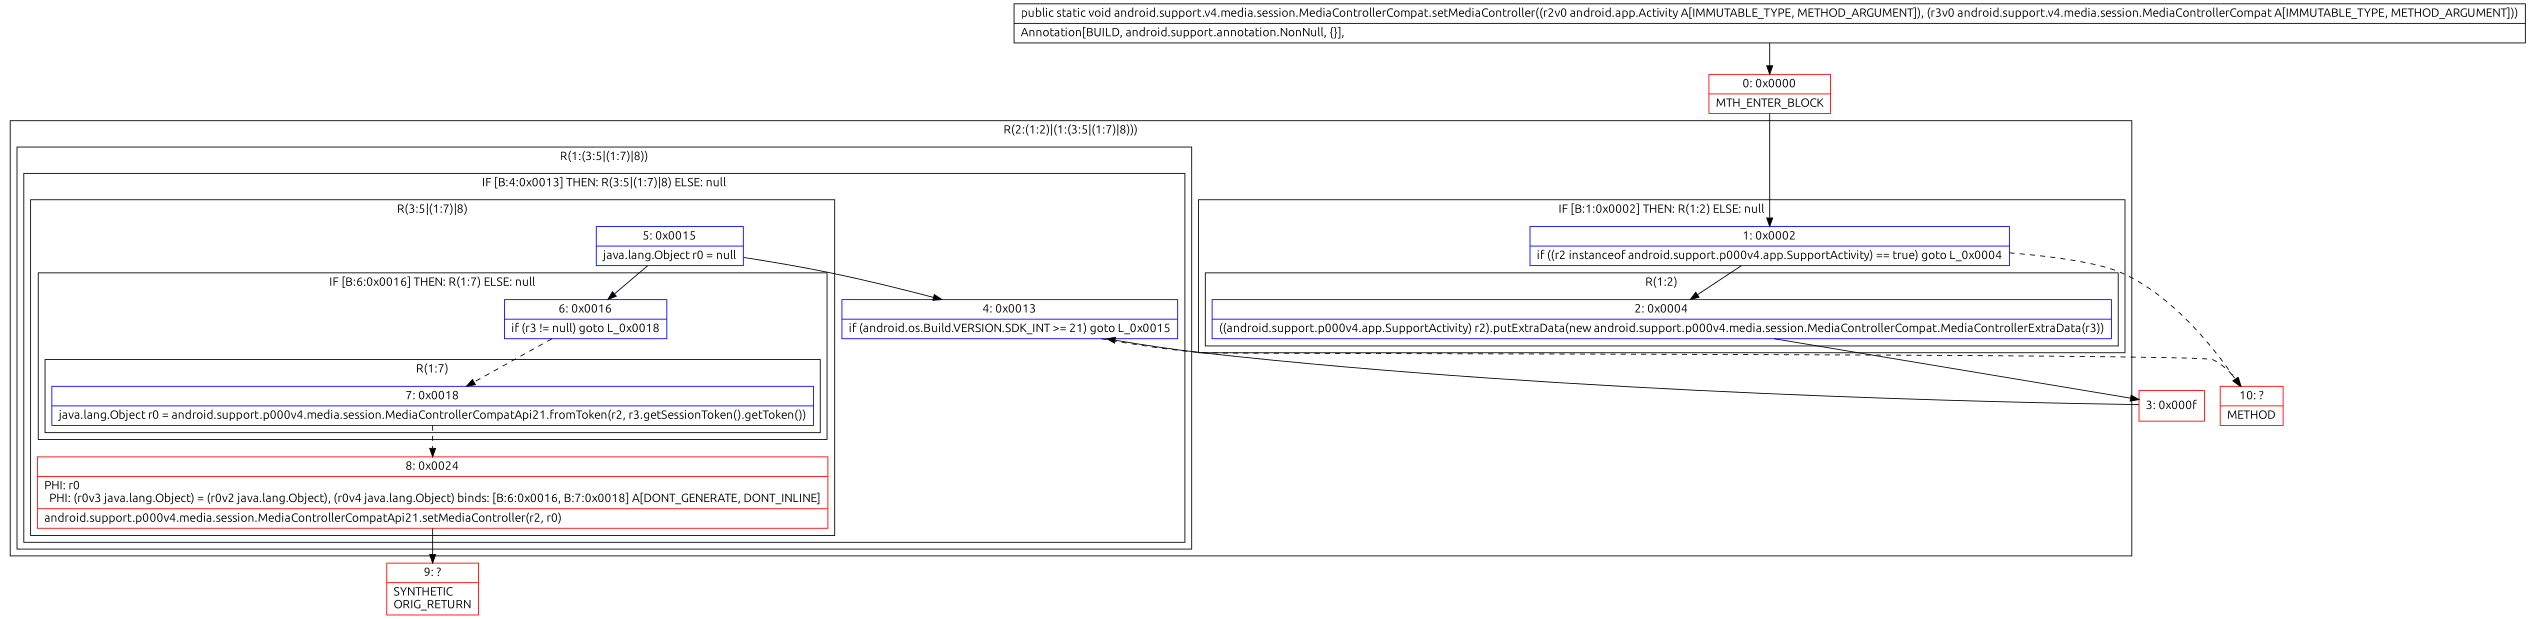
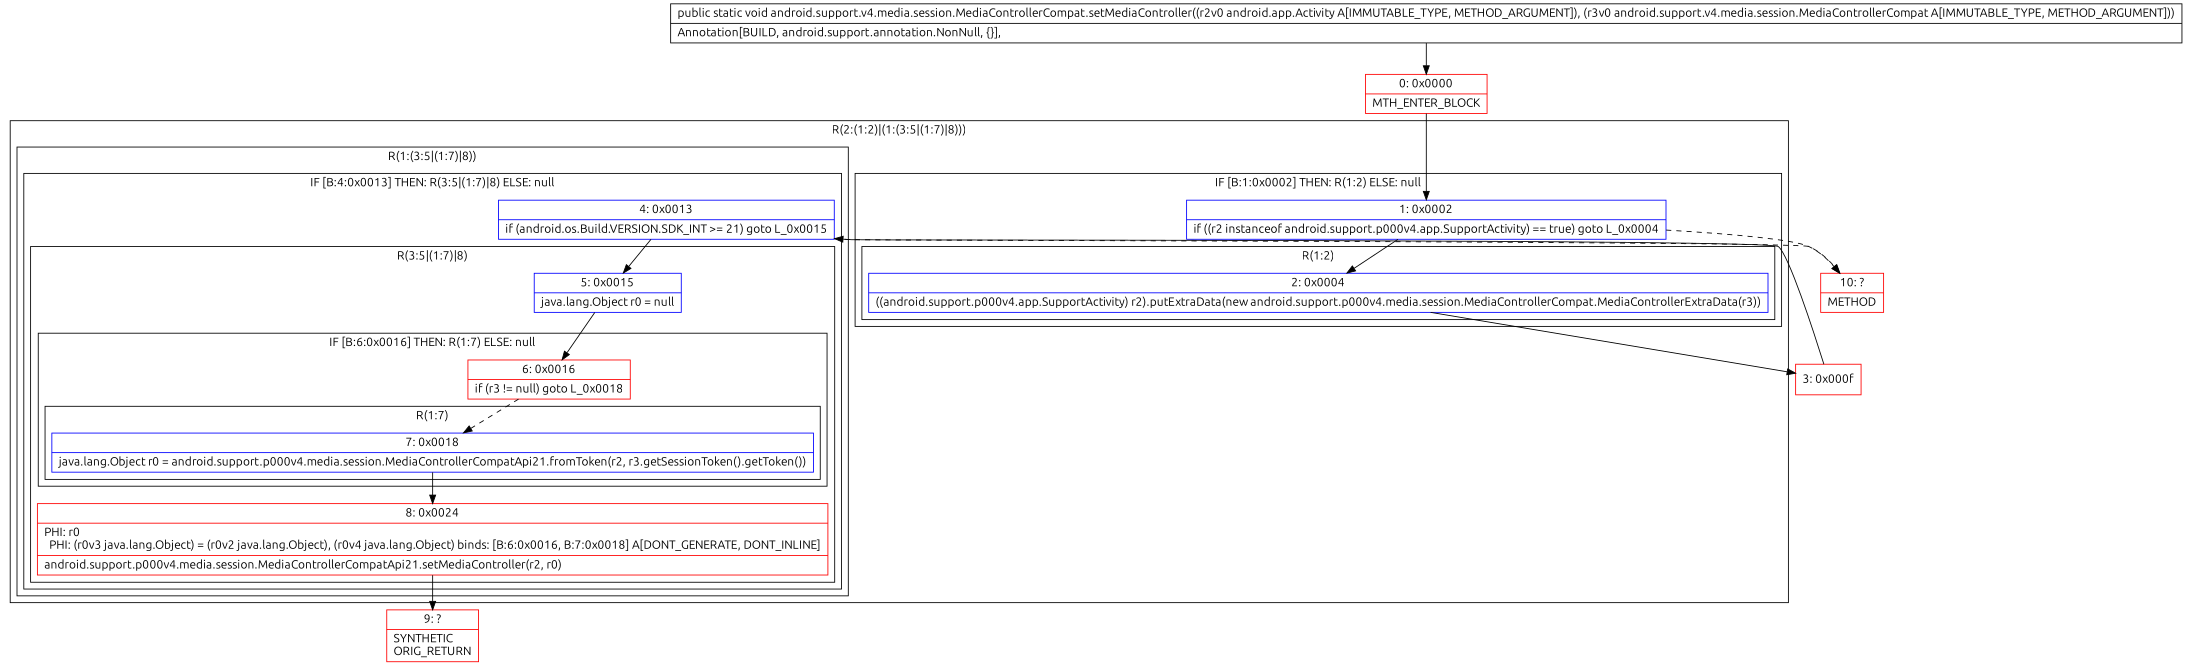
(844, 276) -> (640, 253)
(586, 319) -> (549, 380)
(433, 437) -> (433, 484)
